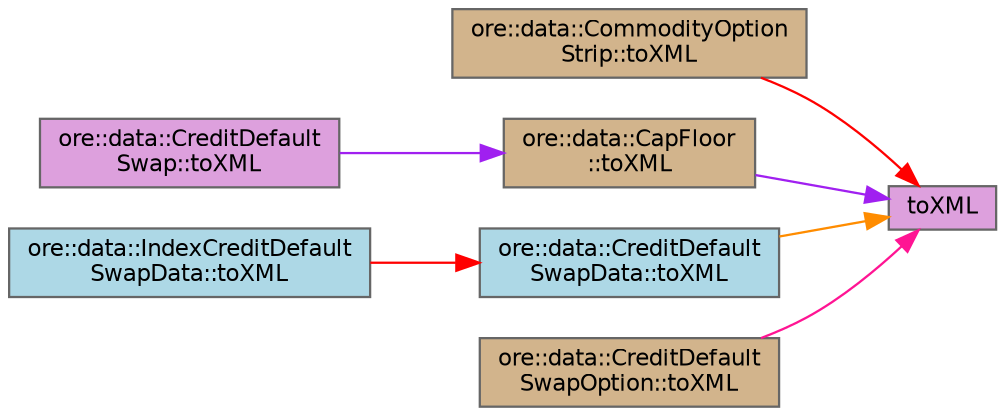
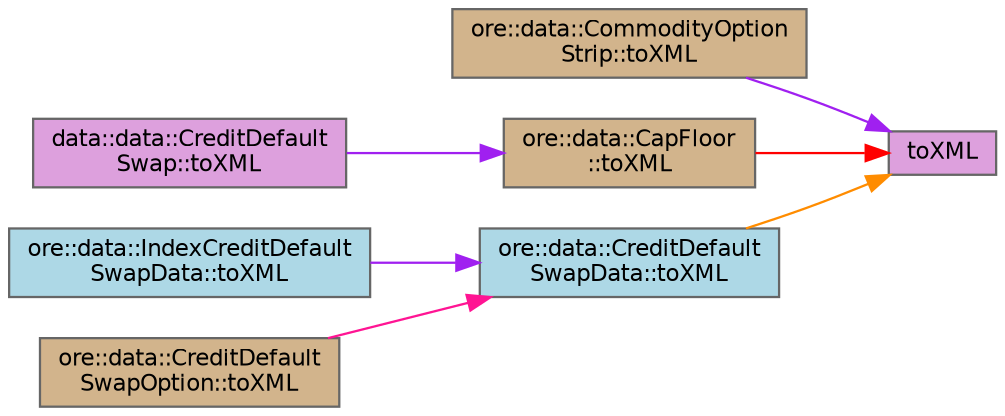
(836, 116) -> (808, 99)
(190, 153) -> (190, 153)
(811, 185) -> (810, 153)
(413, 263) -> (413, 263)
(836, 299) -> (398, 320)
